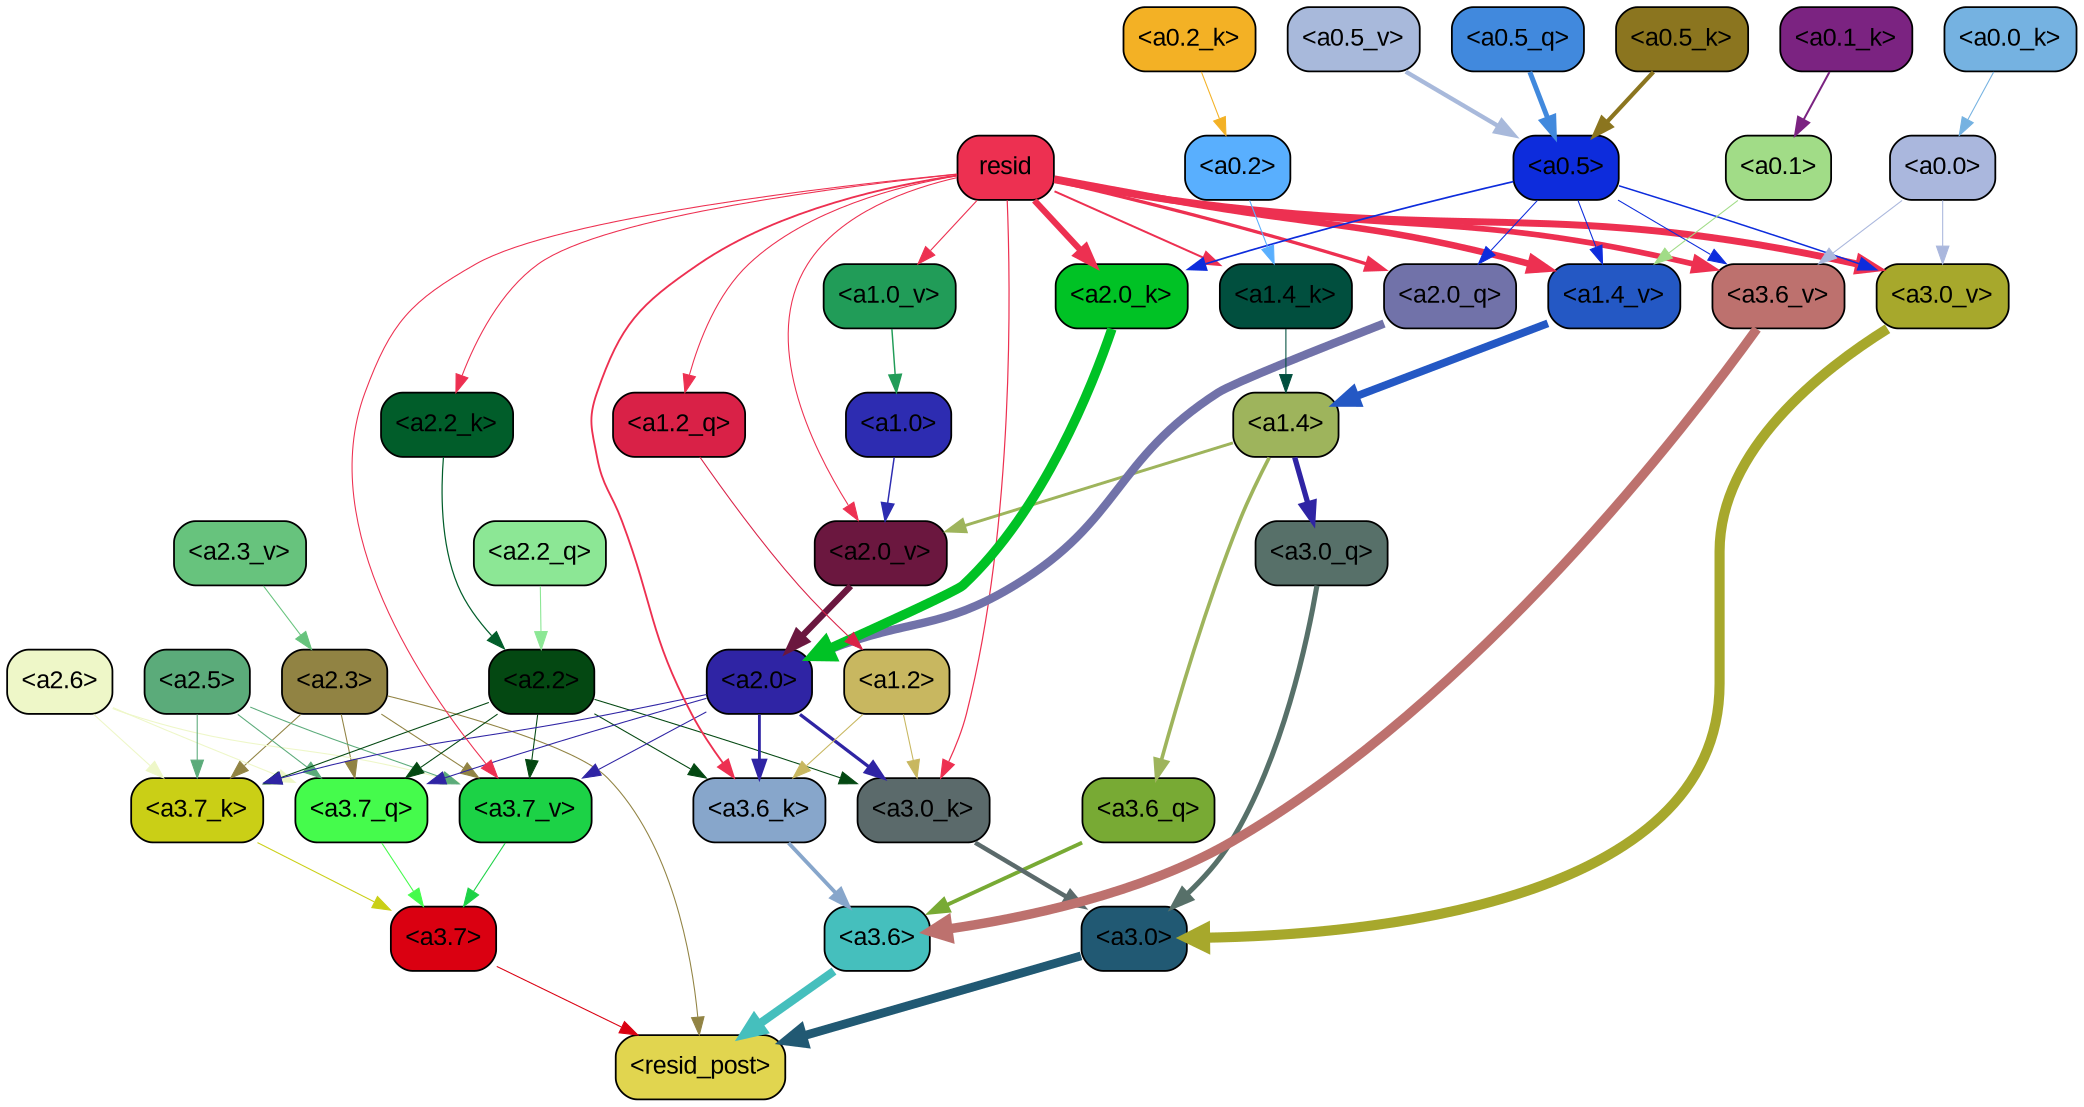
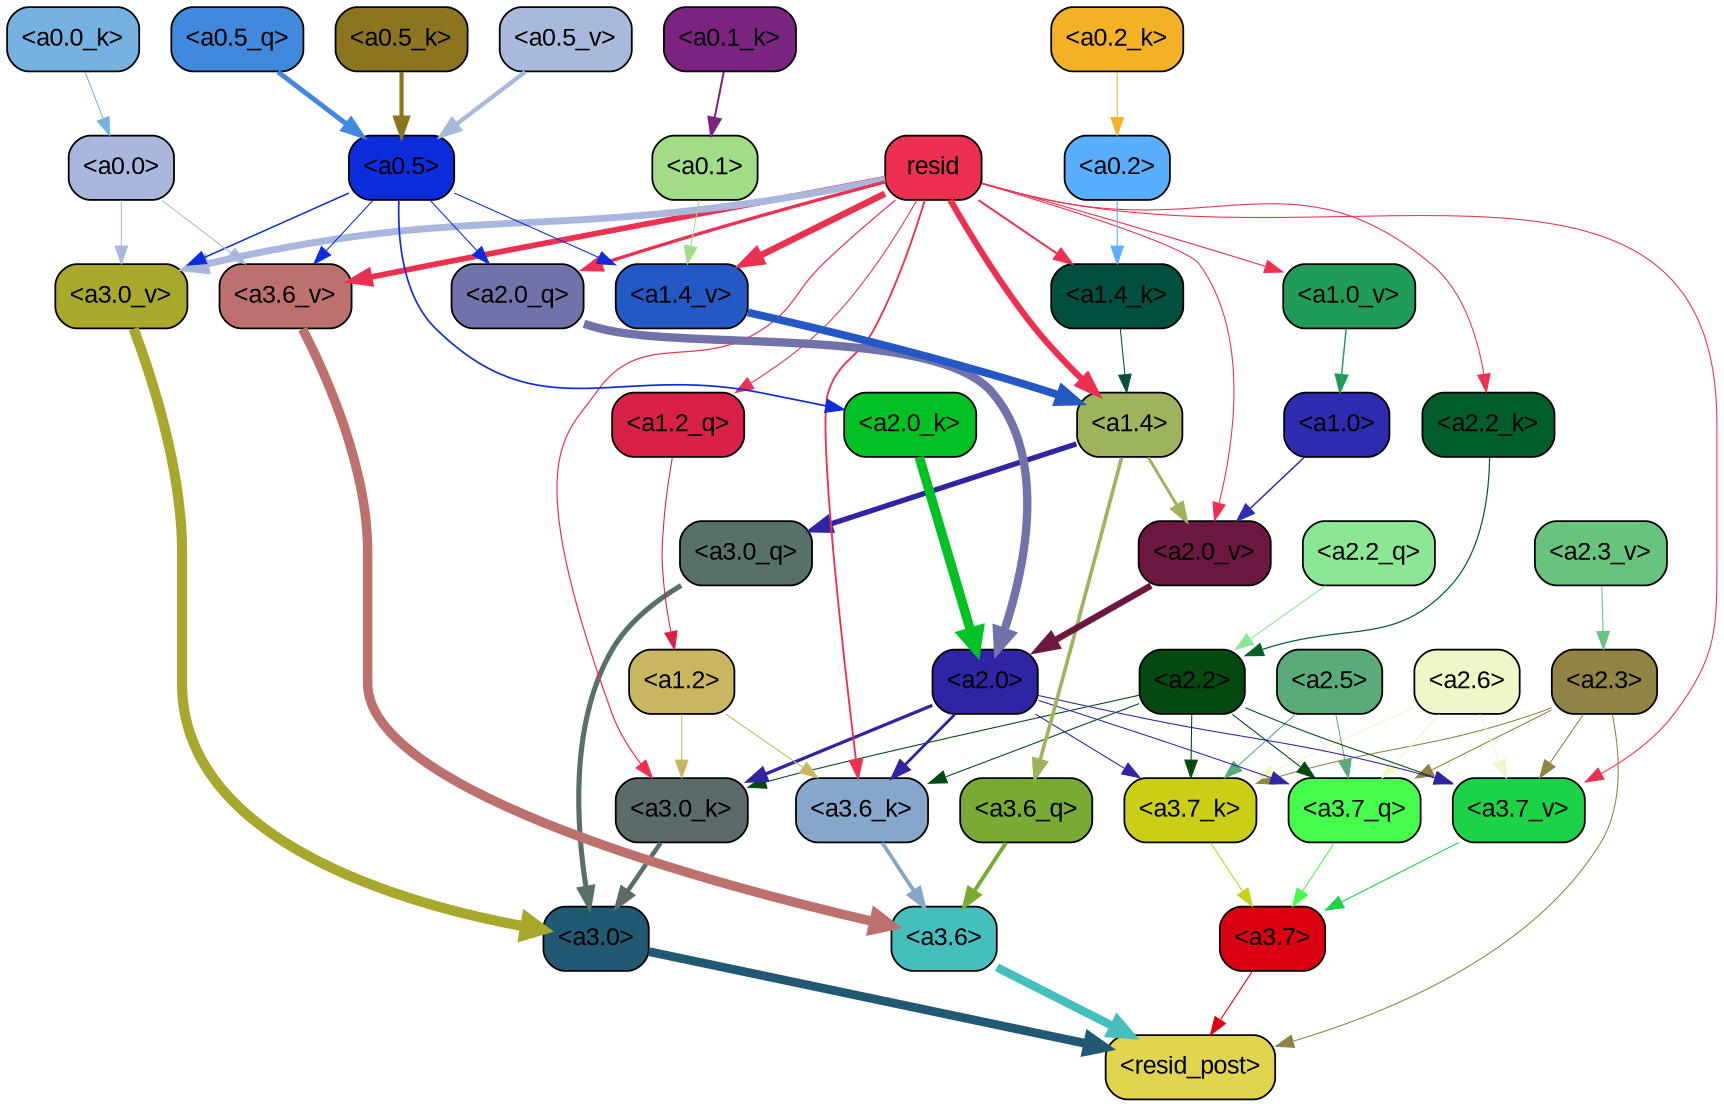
(1538, 224) -> (545, 222)
(1058, 226) -> (1010, 295)
(331, 739) -> none
